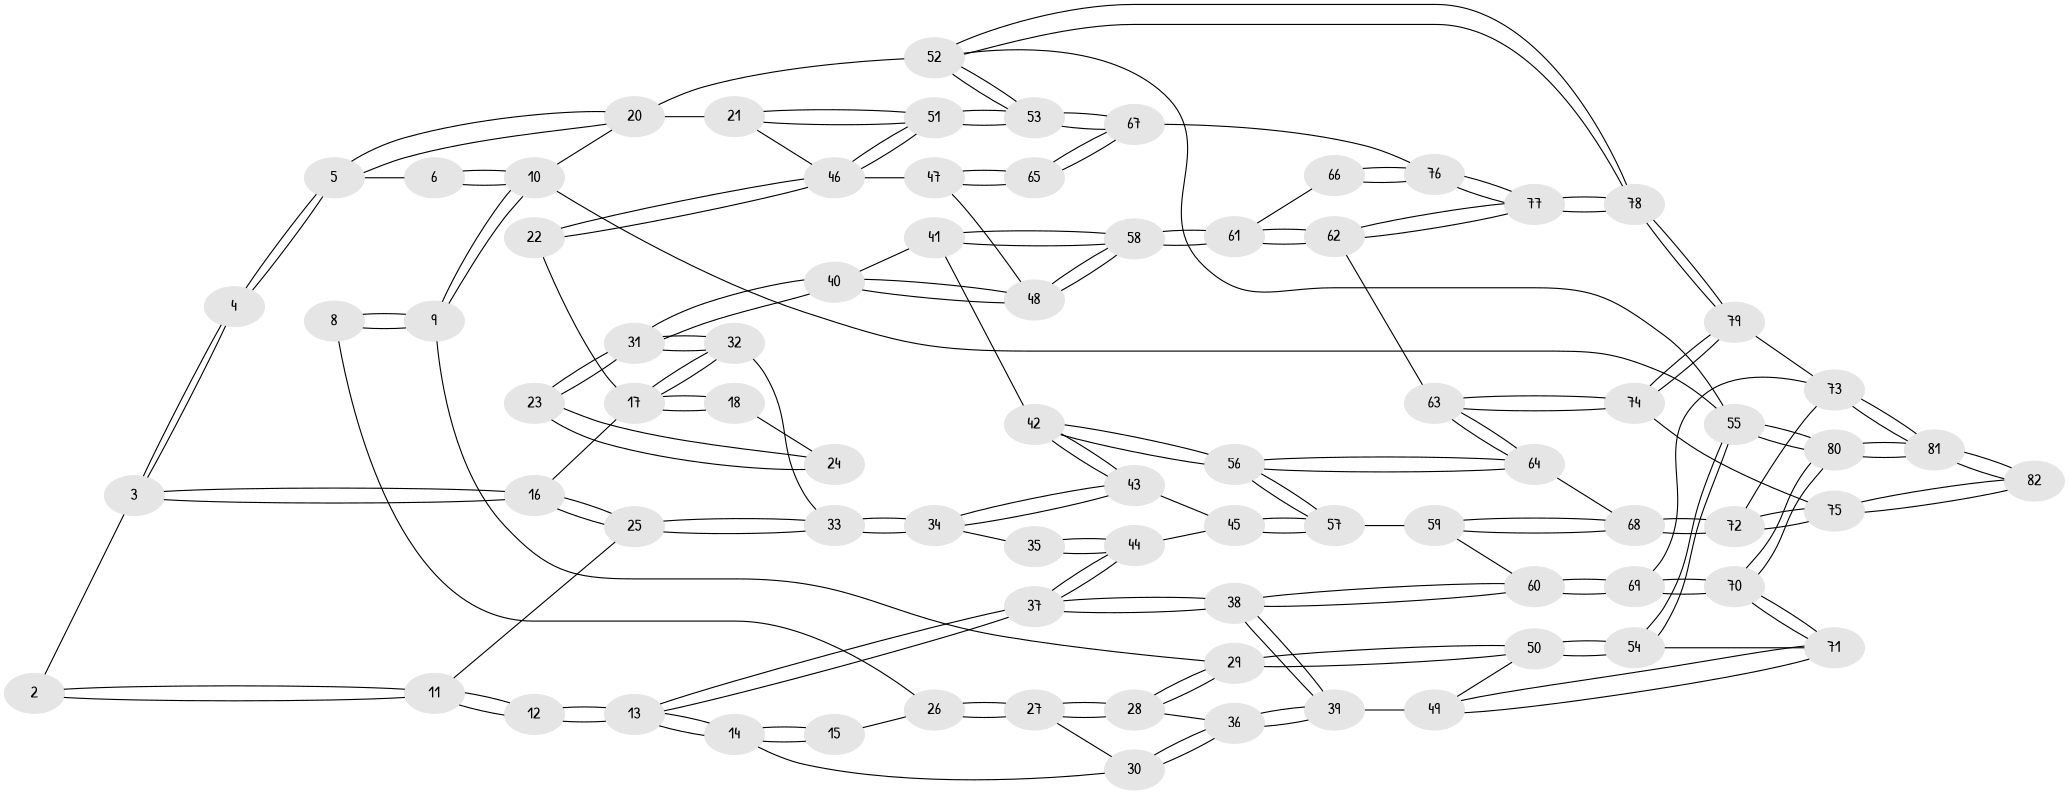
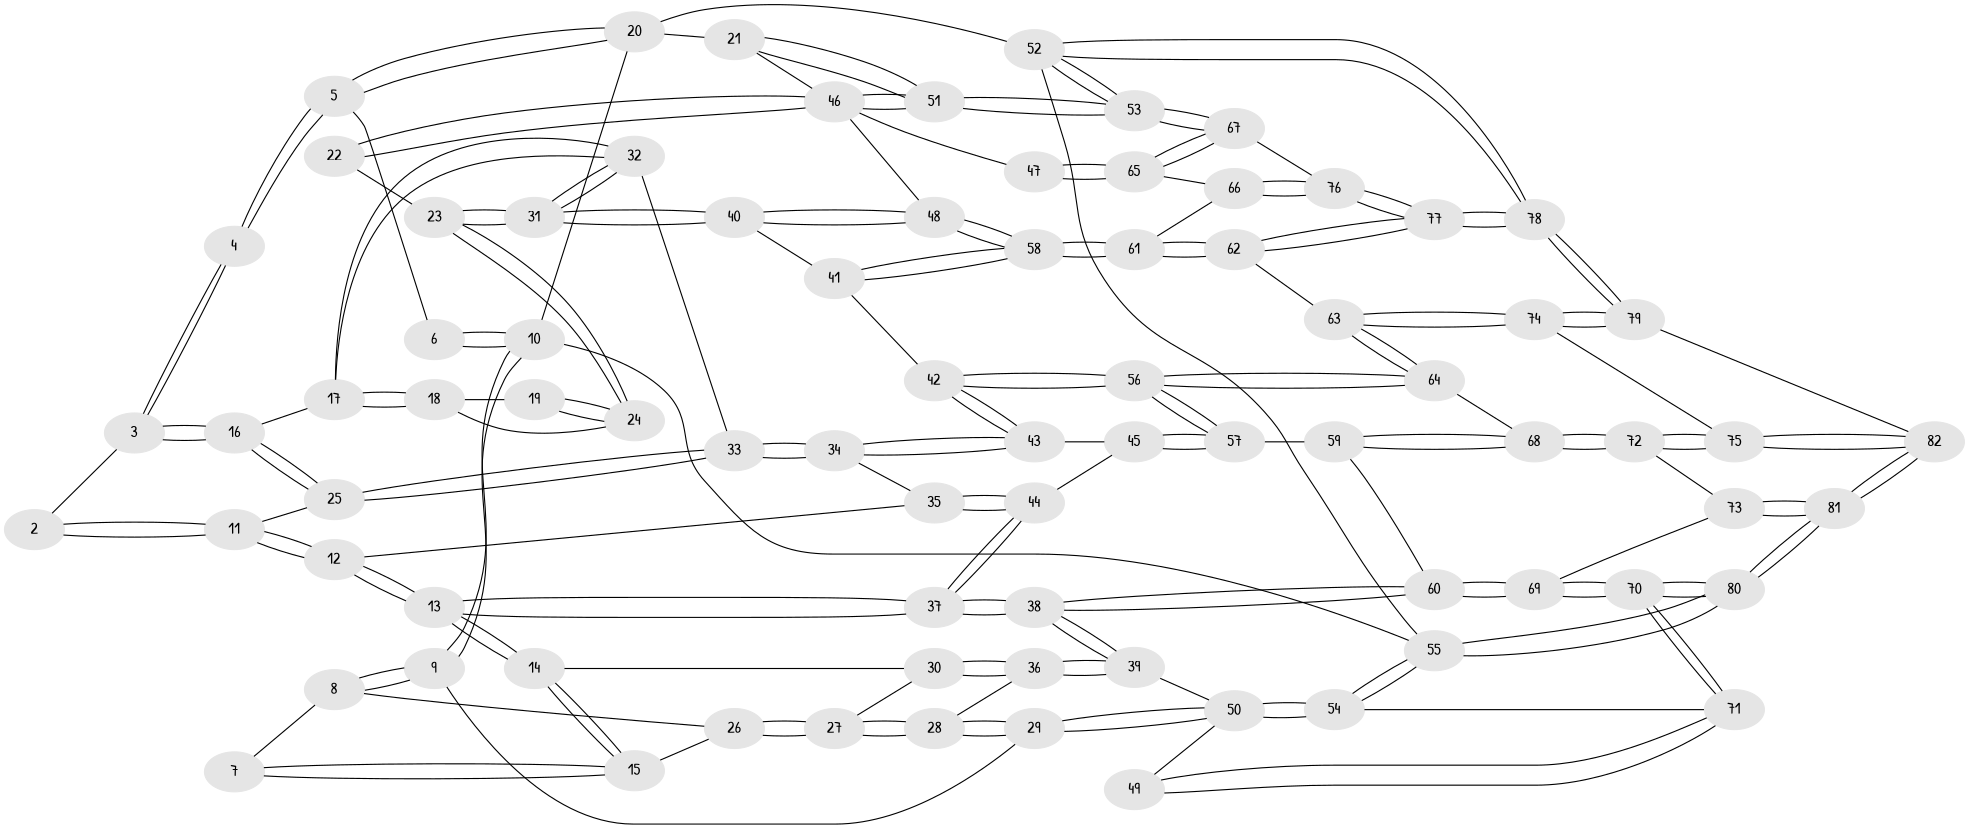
none -> (1184, 180)
(978, 224) -> (885, 160)
(575, 325) -> (375, 181)
(1784, 356) -> (1784, 381)
none -> (534, 400)
none -> (634, 531)
(1385, 710) -> (1185, 689)
none -> (234, 772)
